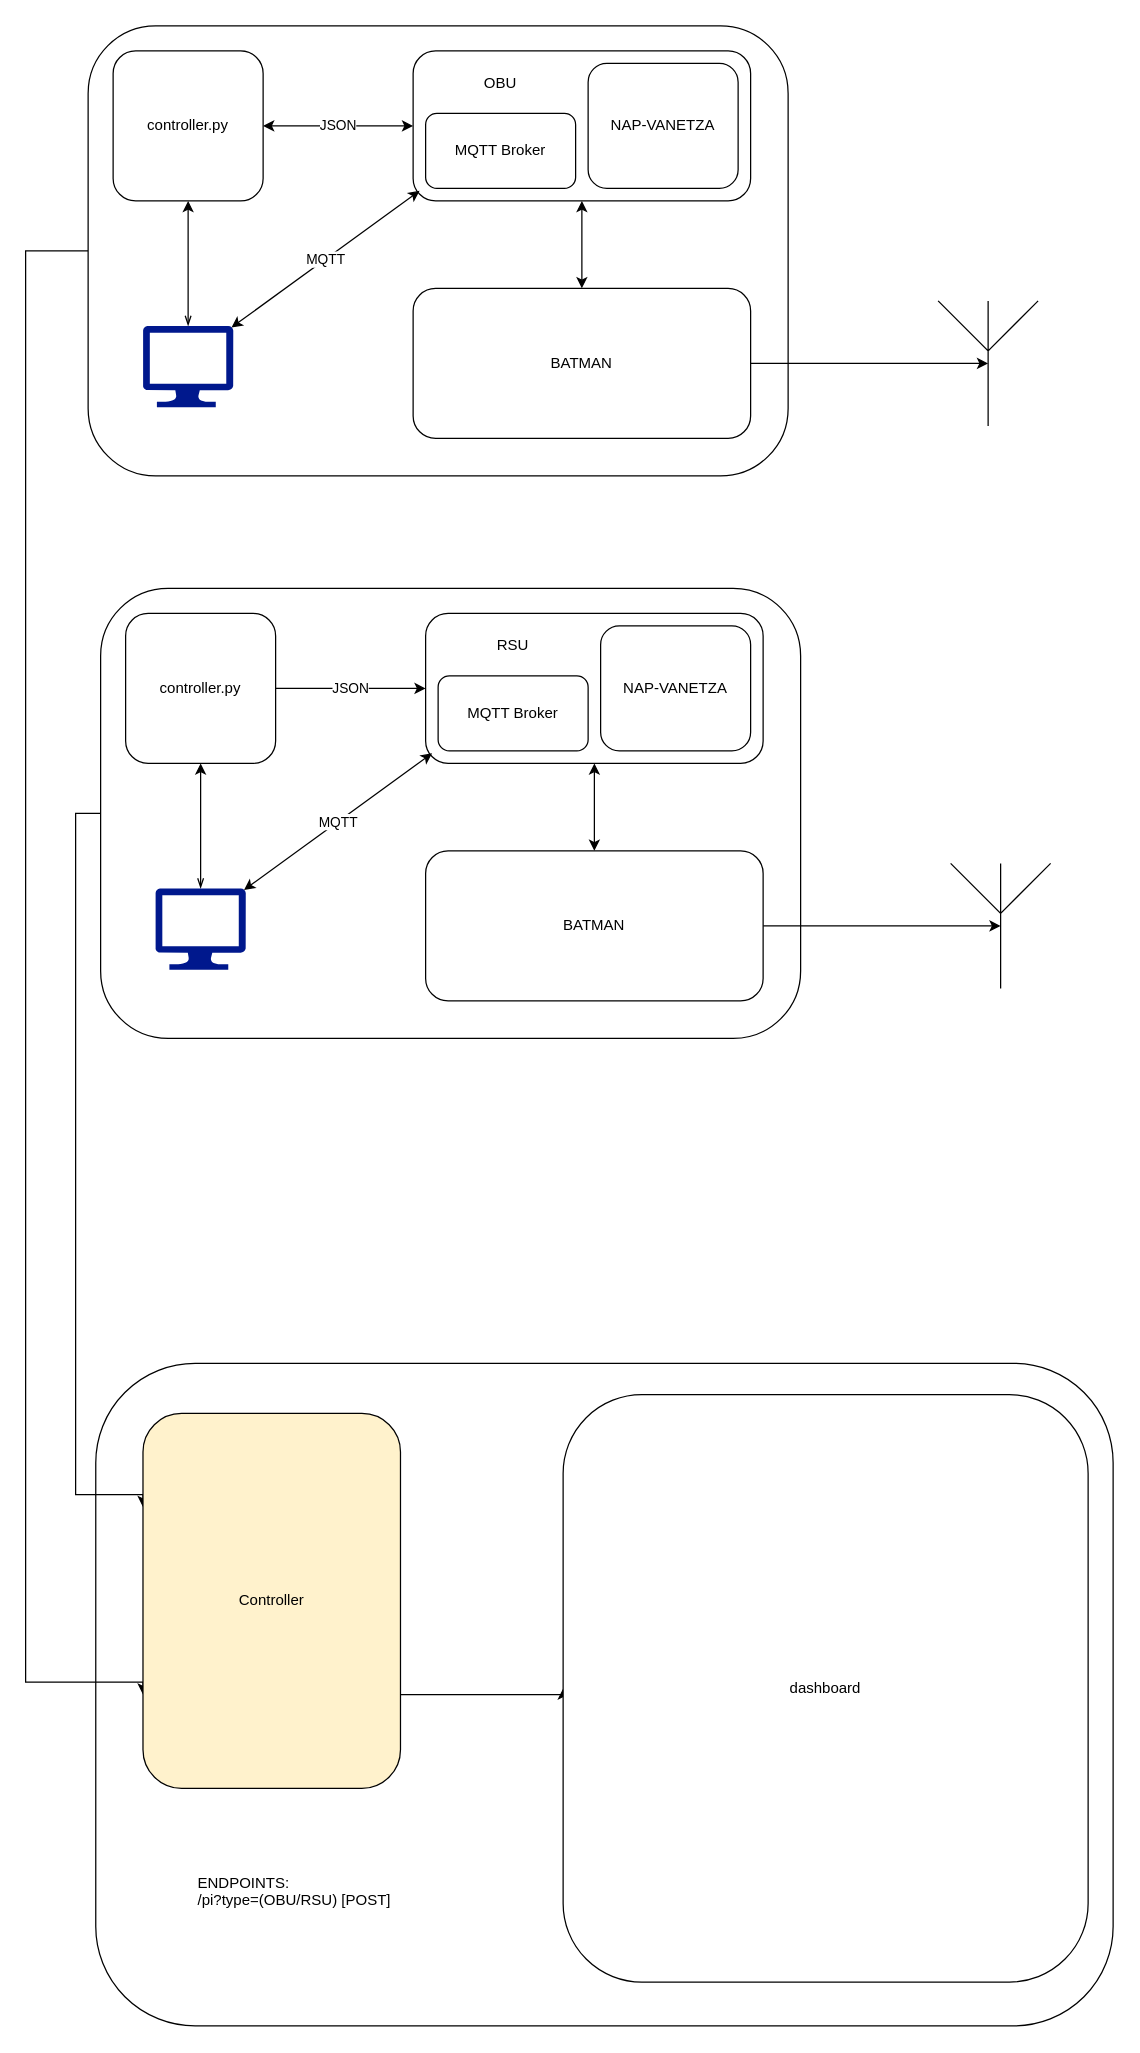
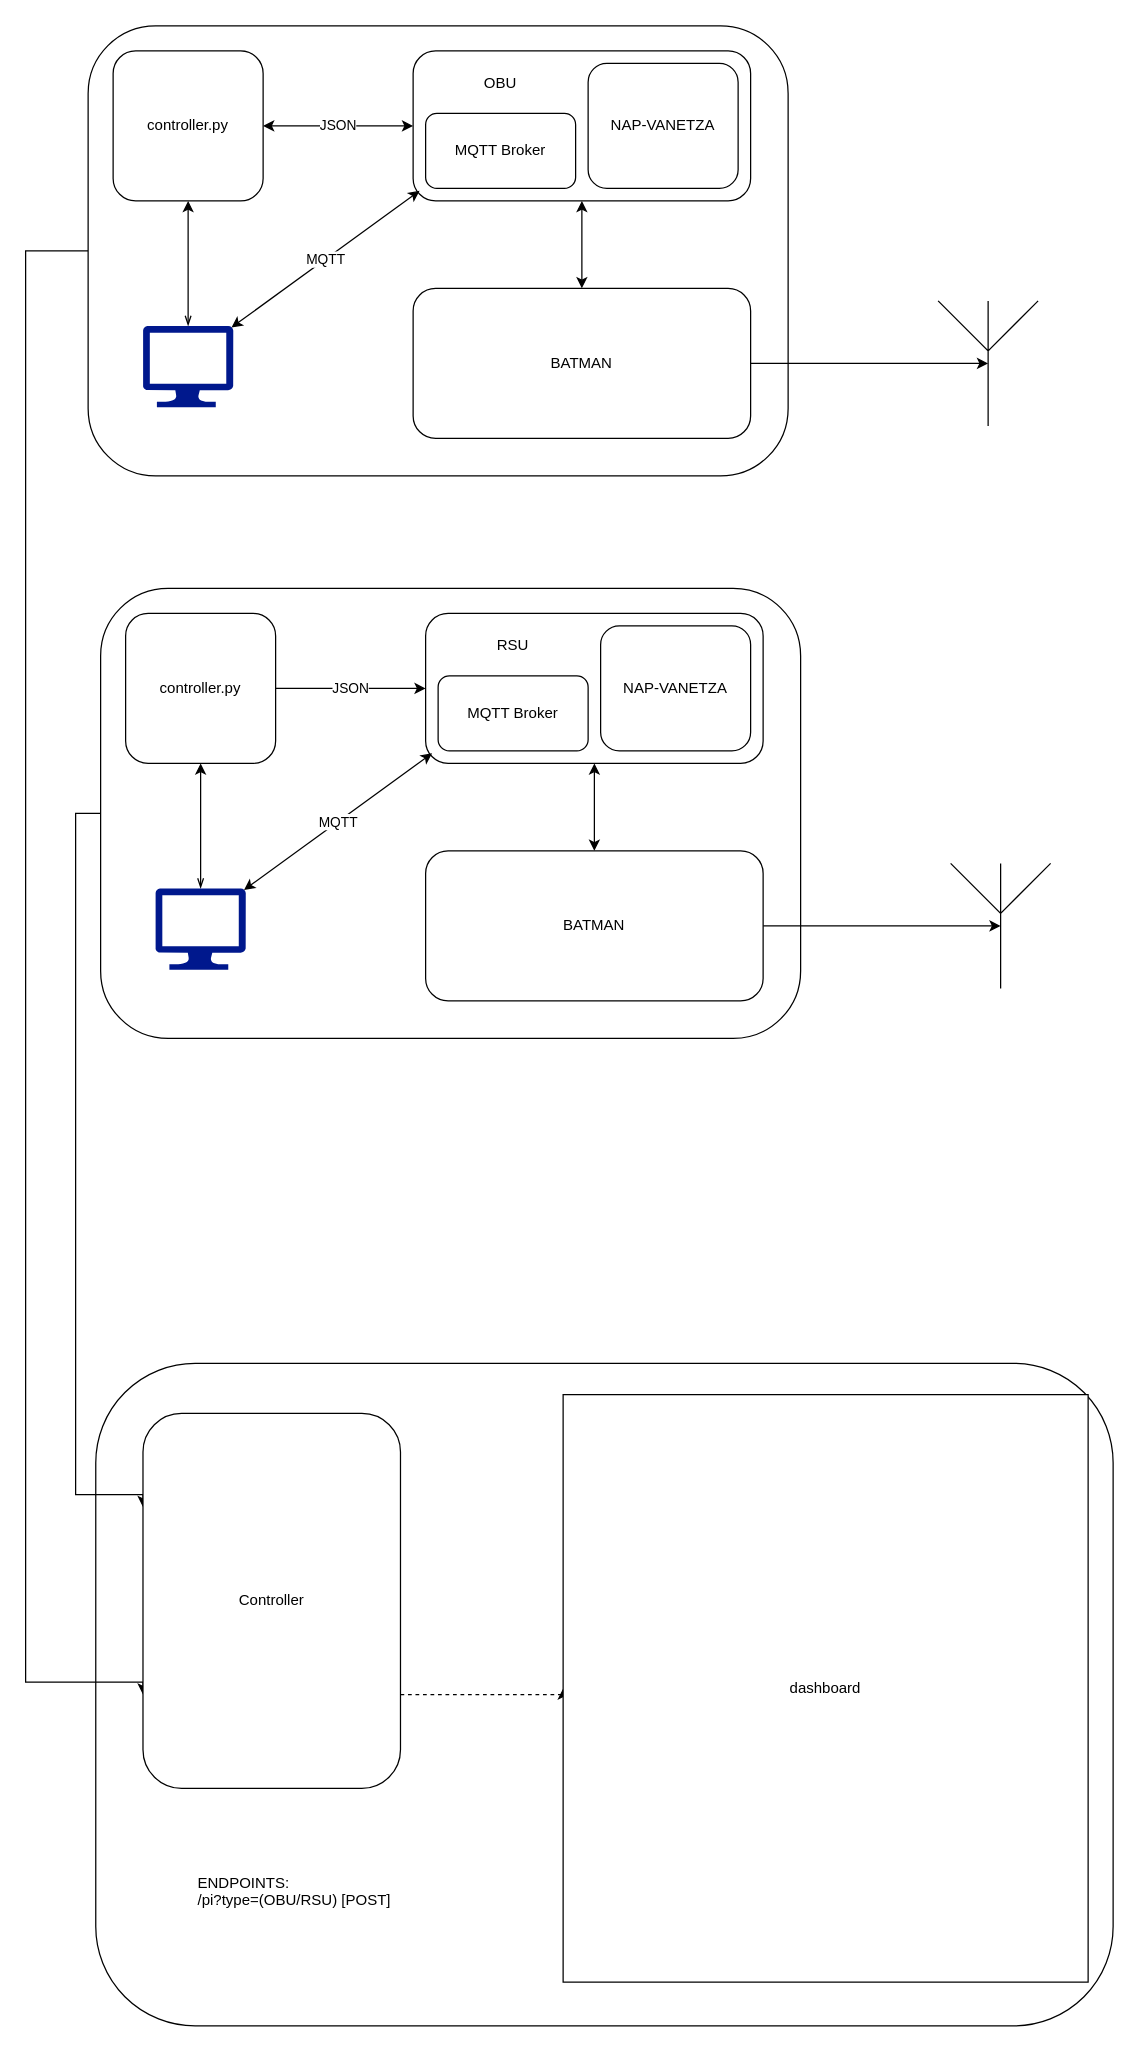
(272, 1601) -> (272, 1601)
(826, 1688) -> (826, 1688)
(481, 1694) -> (481, 1694)
